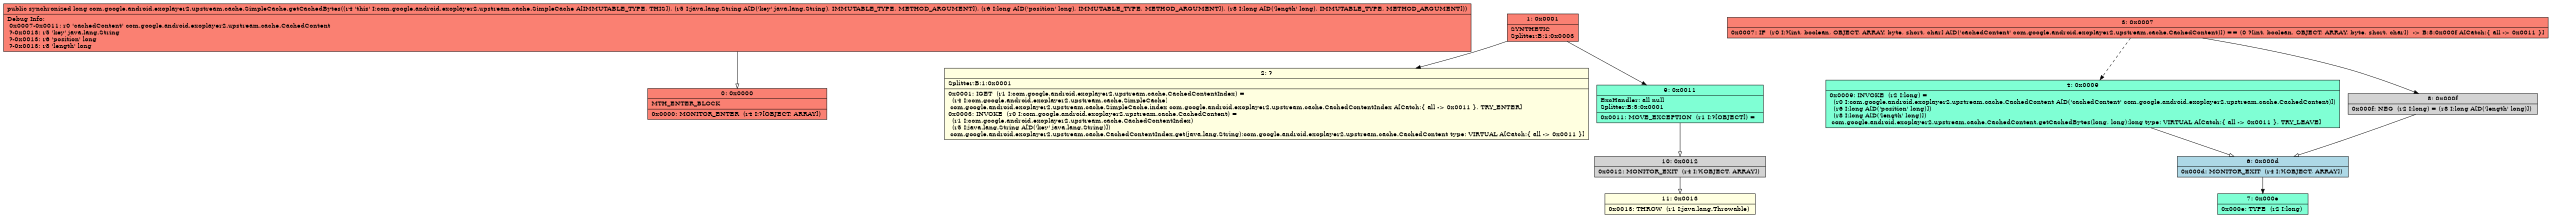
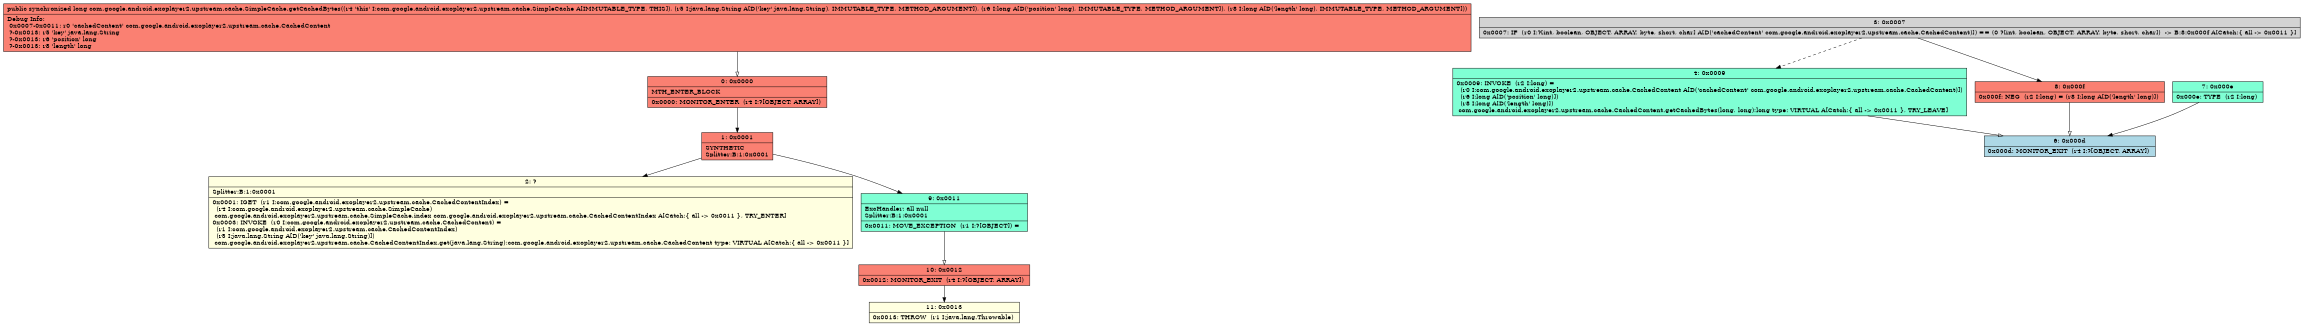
(2138, 28) -> (1890, 28)
(1543, 36) -> (737, 155)
(2443, 104) -> (2070, 92)
(1632, 107) -> (897, 216)
none -> (737, 118)
(1680, 167) -> (944, 275)
(1680, 183) -> (944, 292)
(2263, 183) -> (2156, 121)
